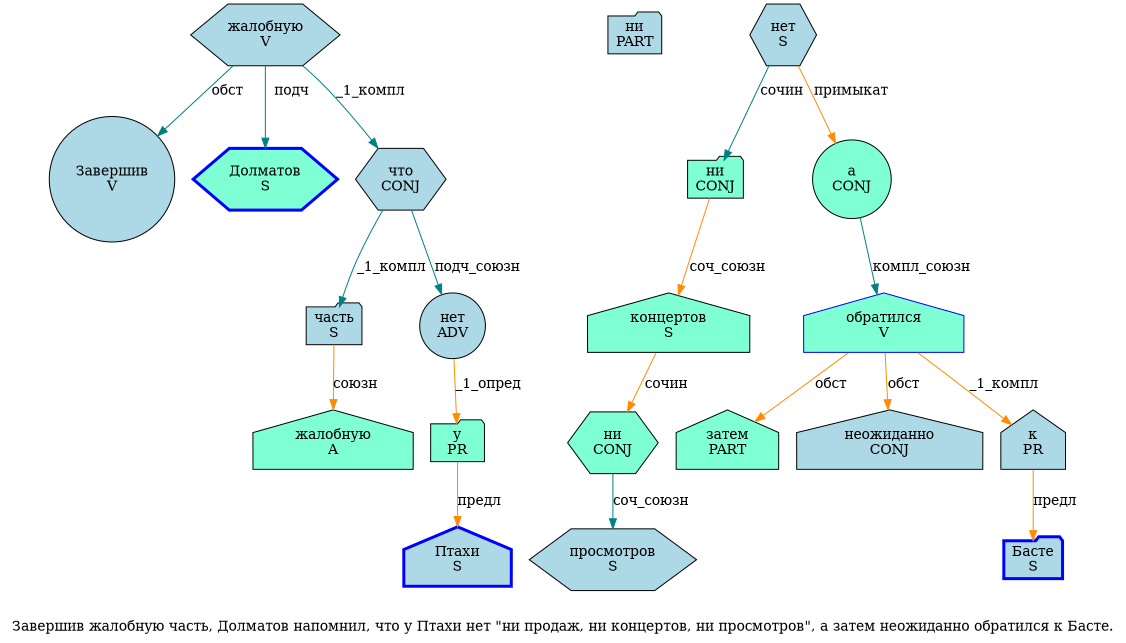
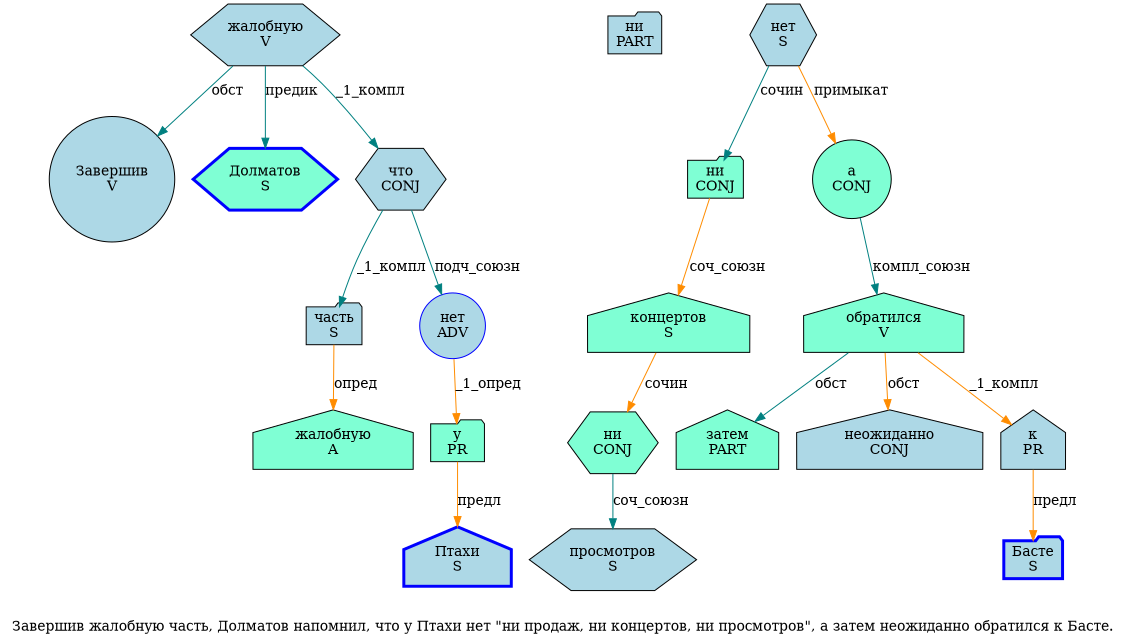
(292, 91) -> (292, 91)
(453, 326) -> (453, 326)
(884, 326) -> (884, 326)
(355, 384) -> (355, 384)
(806, 384) -> (806, 384)
